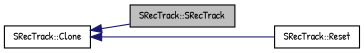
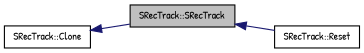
(188, 37) -> (260, 28)
